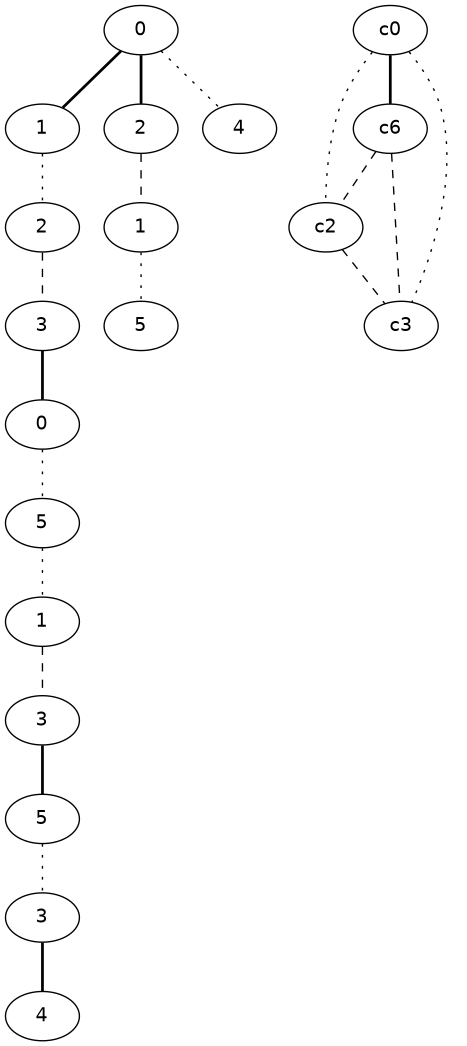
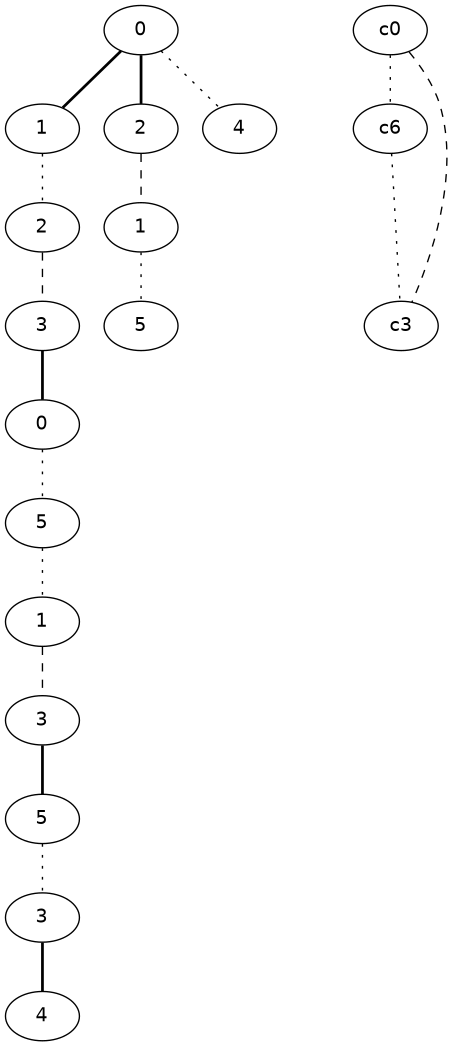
(390, 80) -> (390, 80)
(446, 175) -> (446, 175)
(326, 227) -> none
(396, 227) -> (396, 227)
